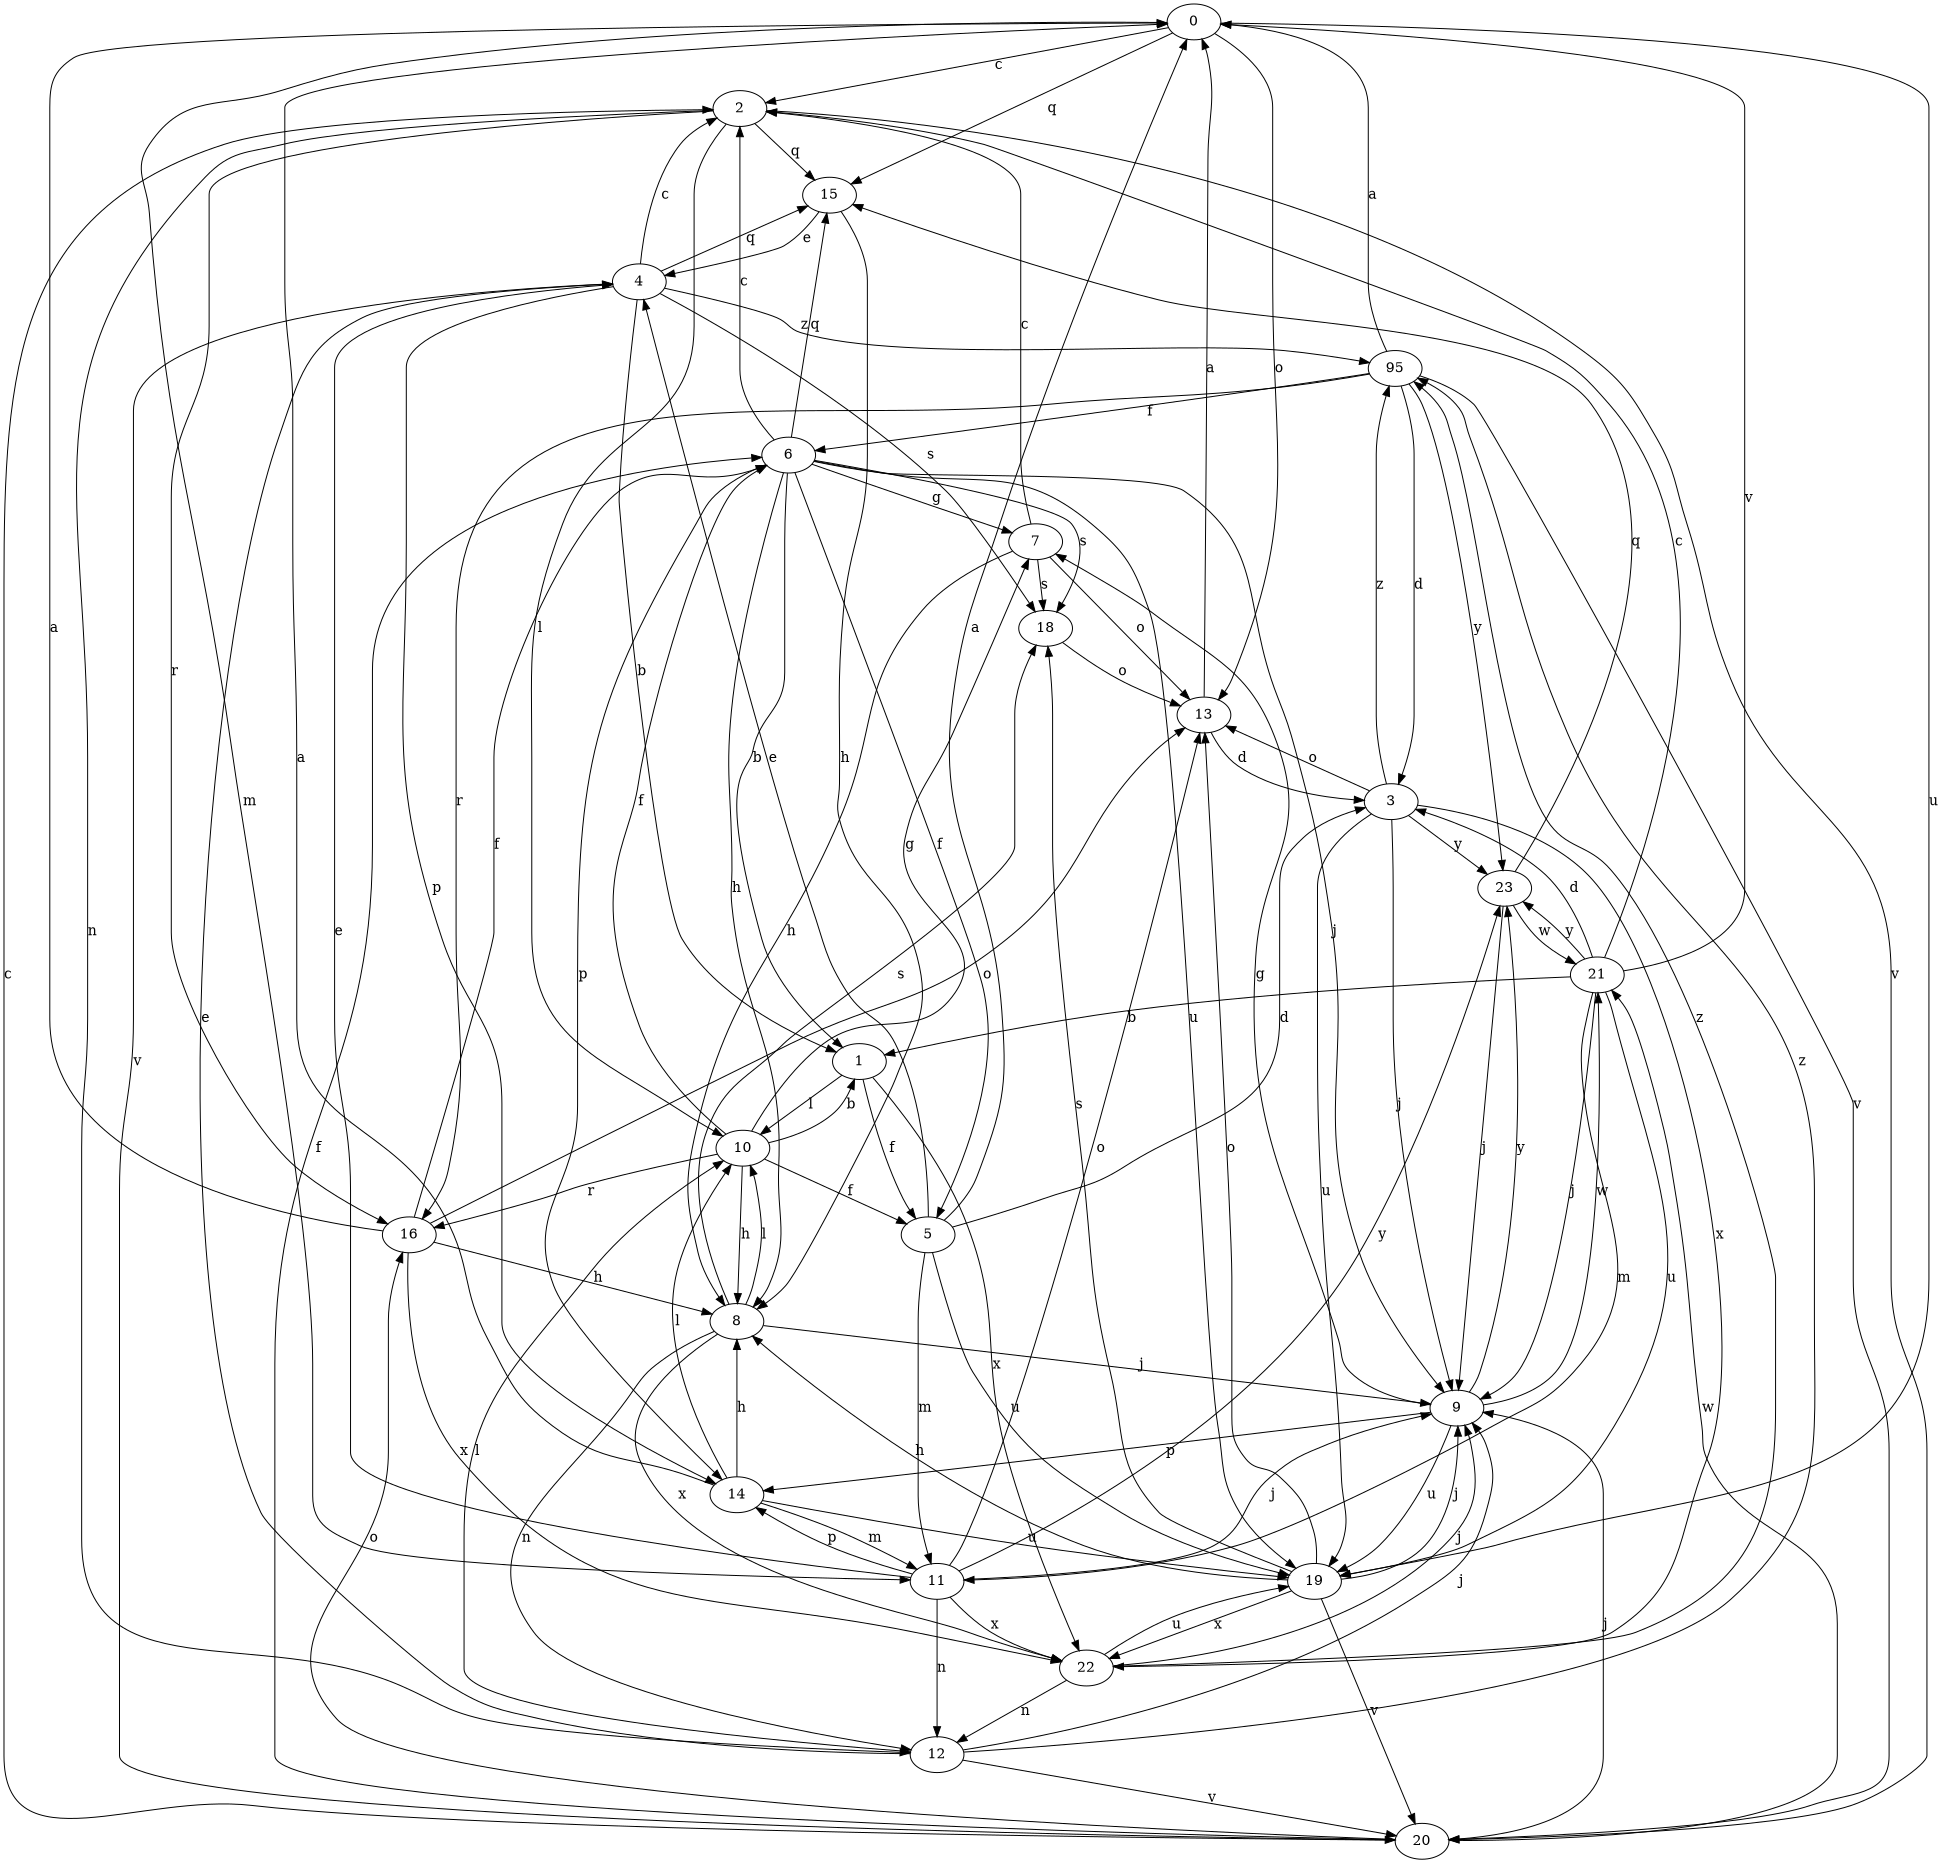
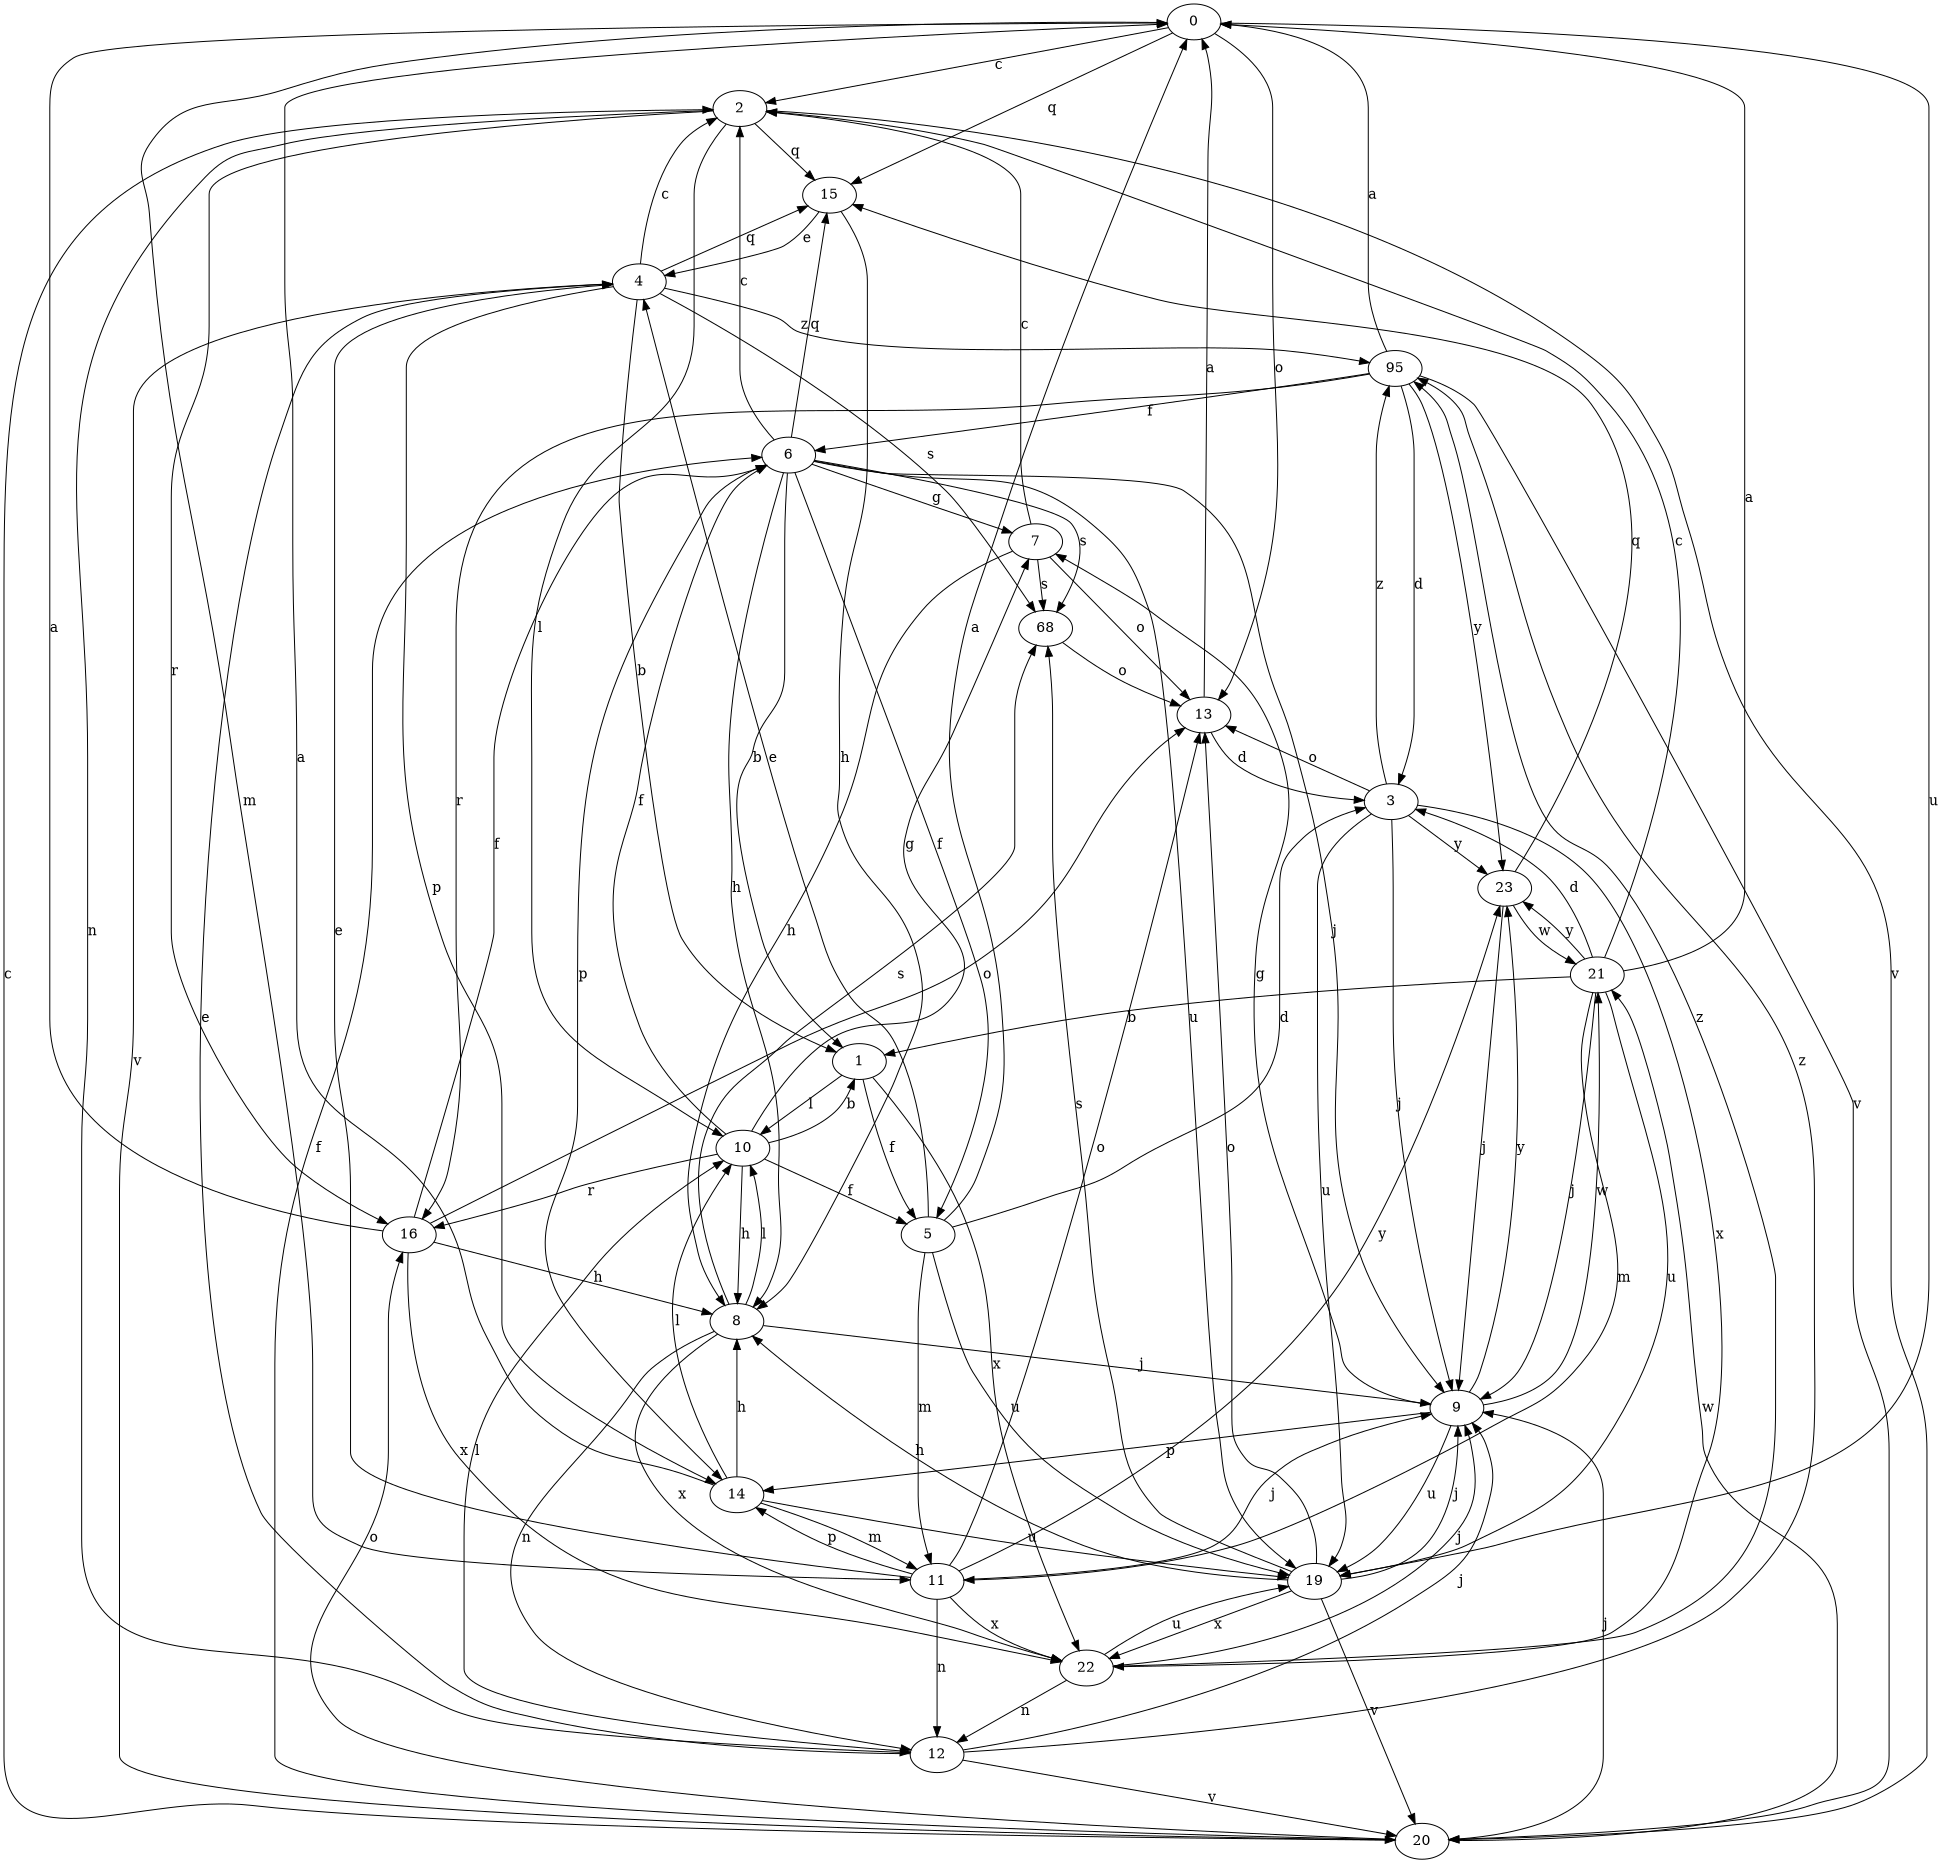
(1749, 498) -> (1749, 498)
(1046, 628) -> (1046, 628)
